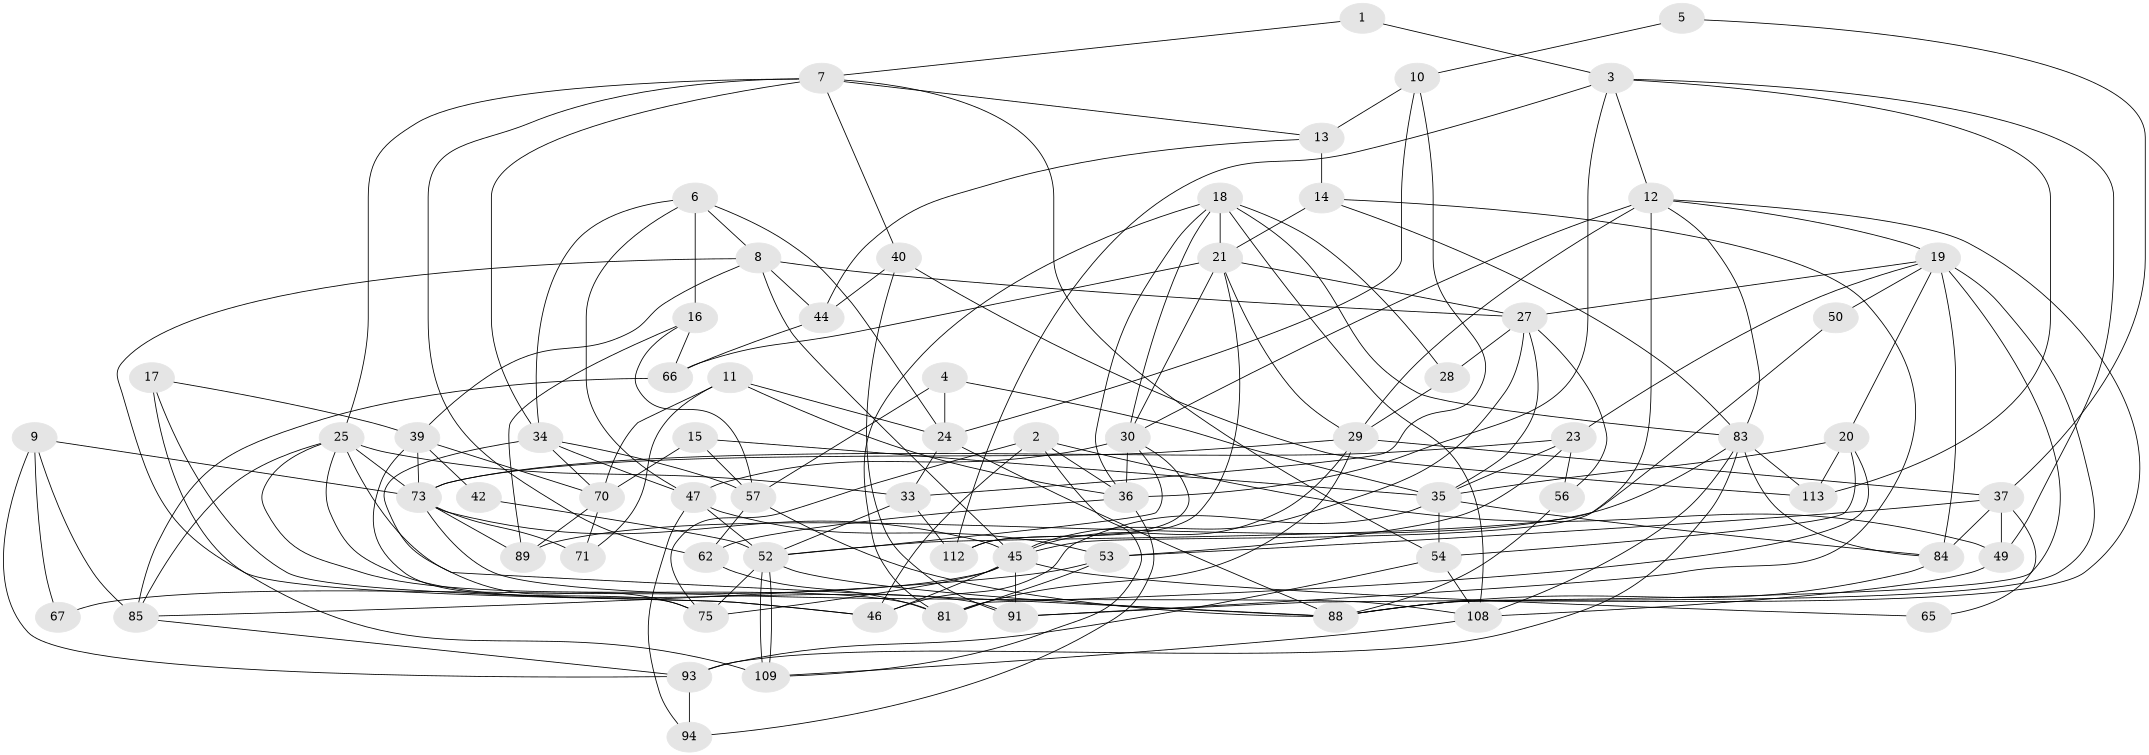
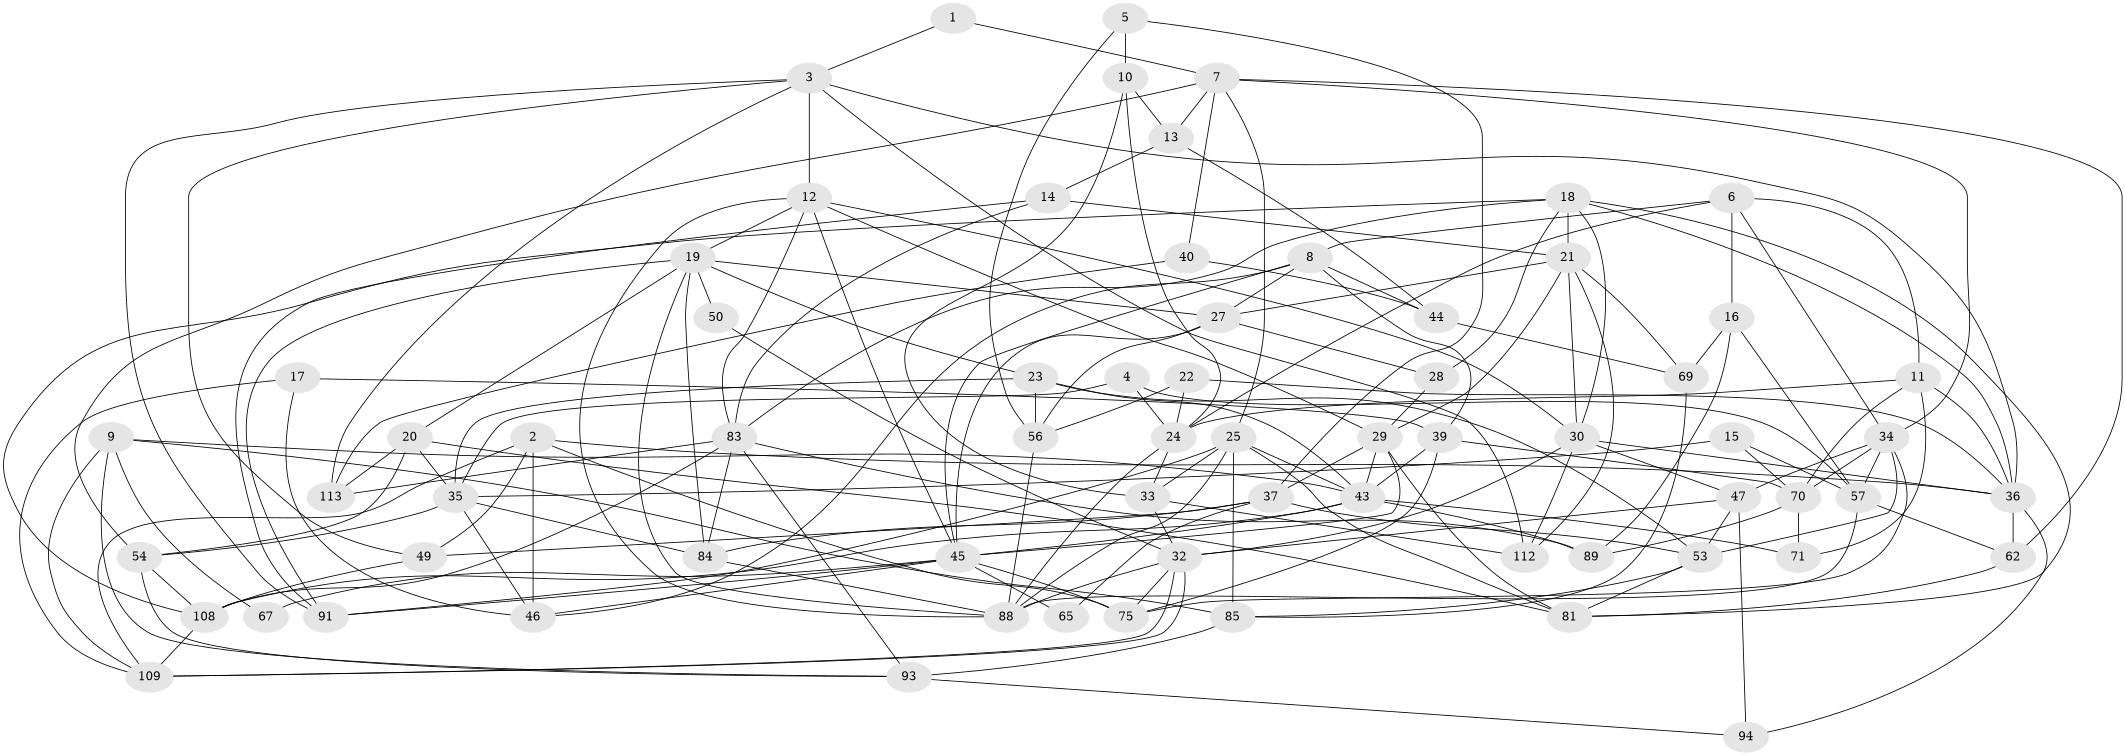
none -> (1014, 197)
(586, 338) -> (1879, 239)
(670, 378) -> (1686, 378)
none -> (1187, 378)
(1528, 426) -> none
(869, 471) -> (203, 135)
(419, 498) -> (1363, 498)
(479, 498) -> none
none -> (1836, 526)
(766, 557) -> (1180, 557)
none -> (50, 569)
